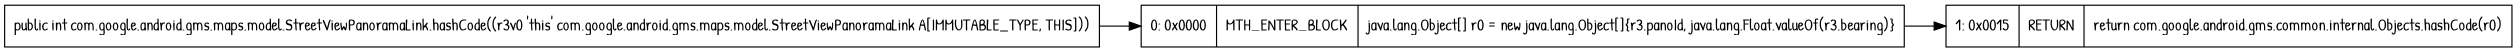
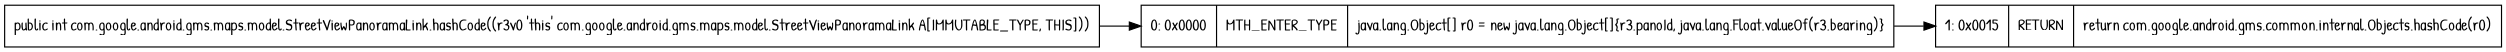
(1287, 26) -> (1282, 26)
